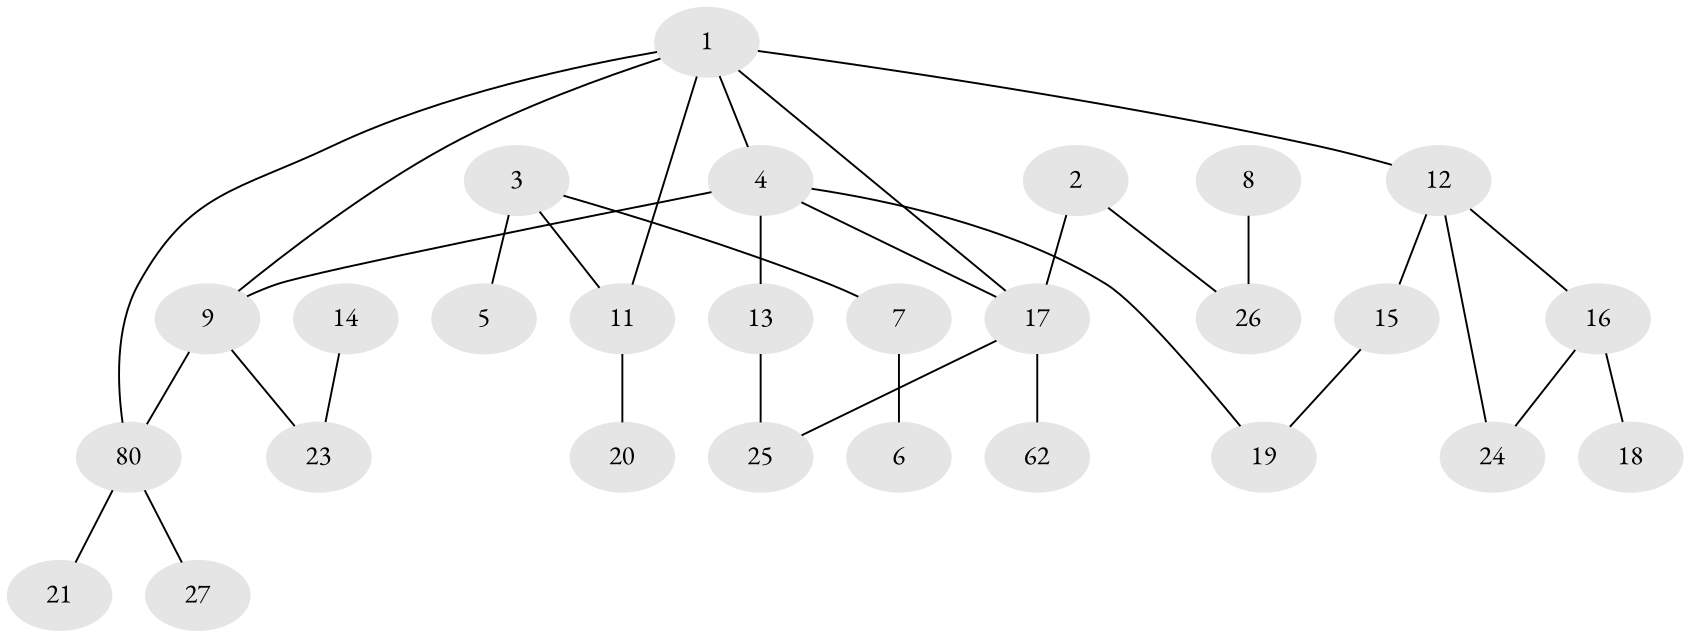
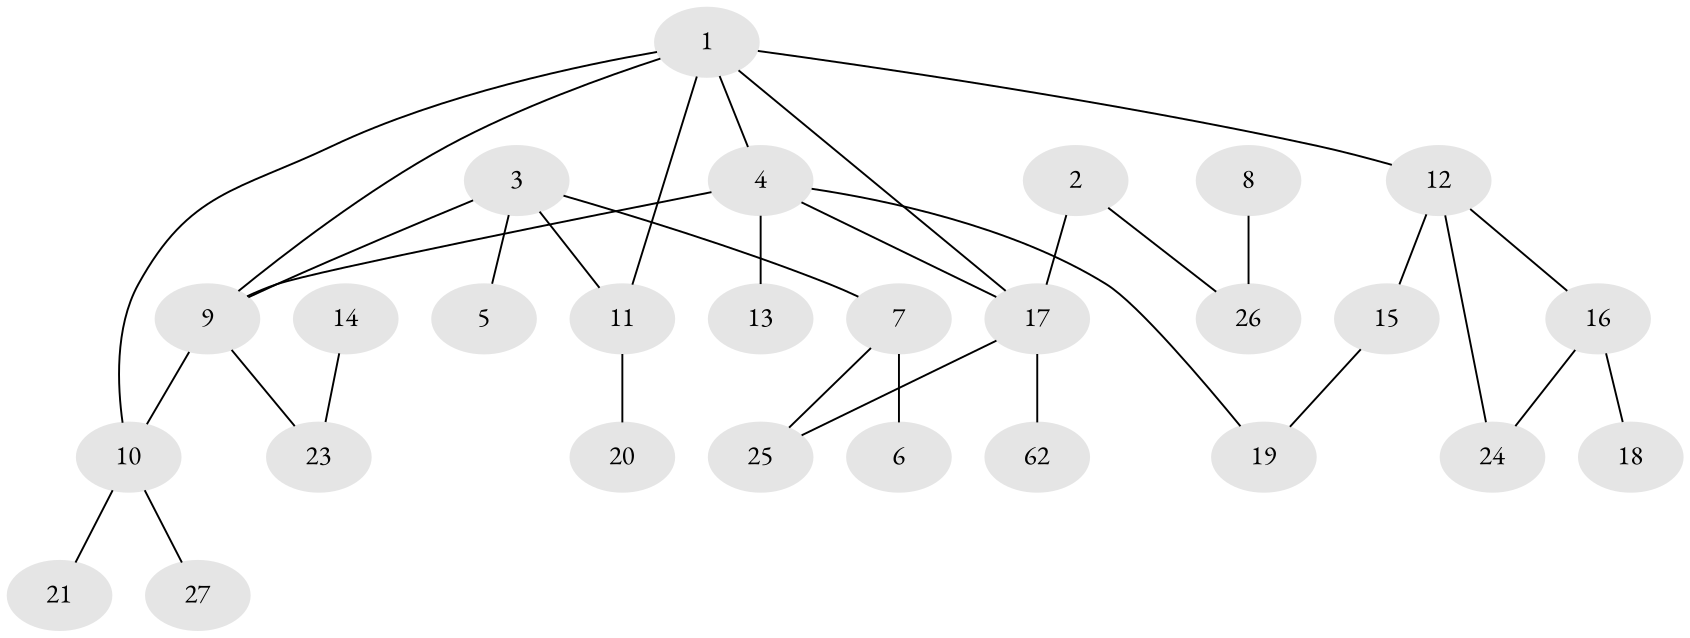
none -> (360, 248)
(761, 388) -> (830, 388)
(129, 457) -> (129, 457)
